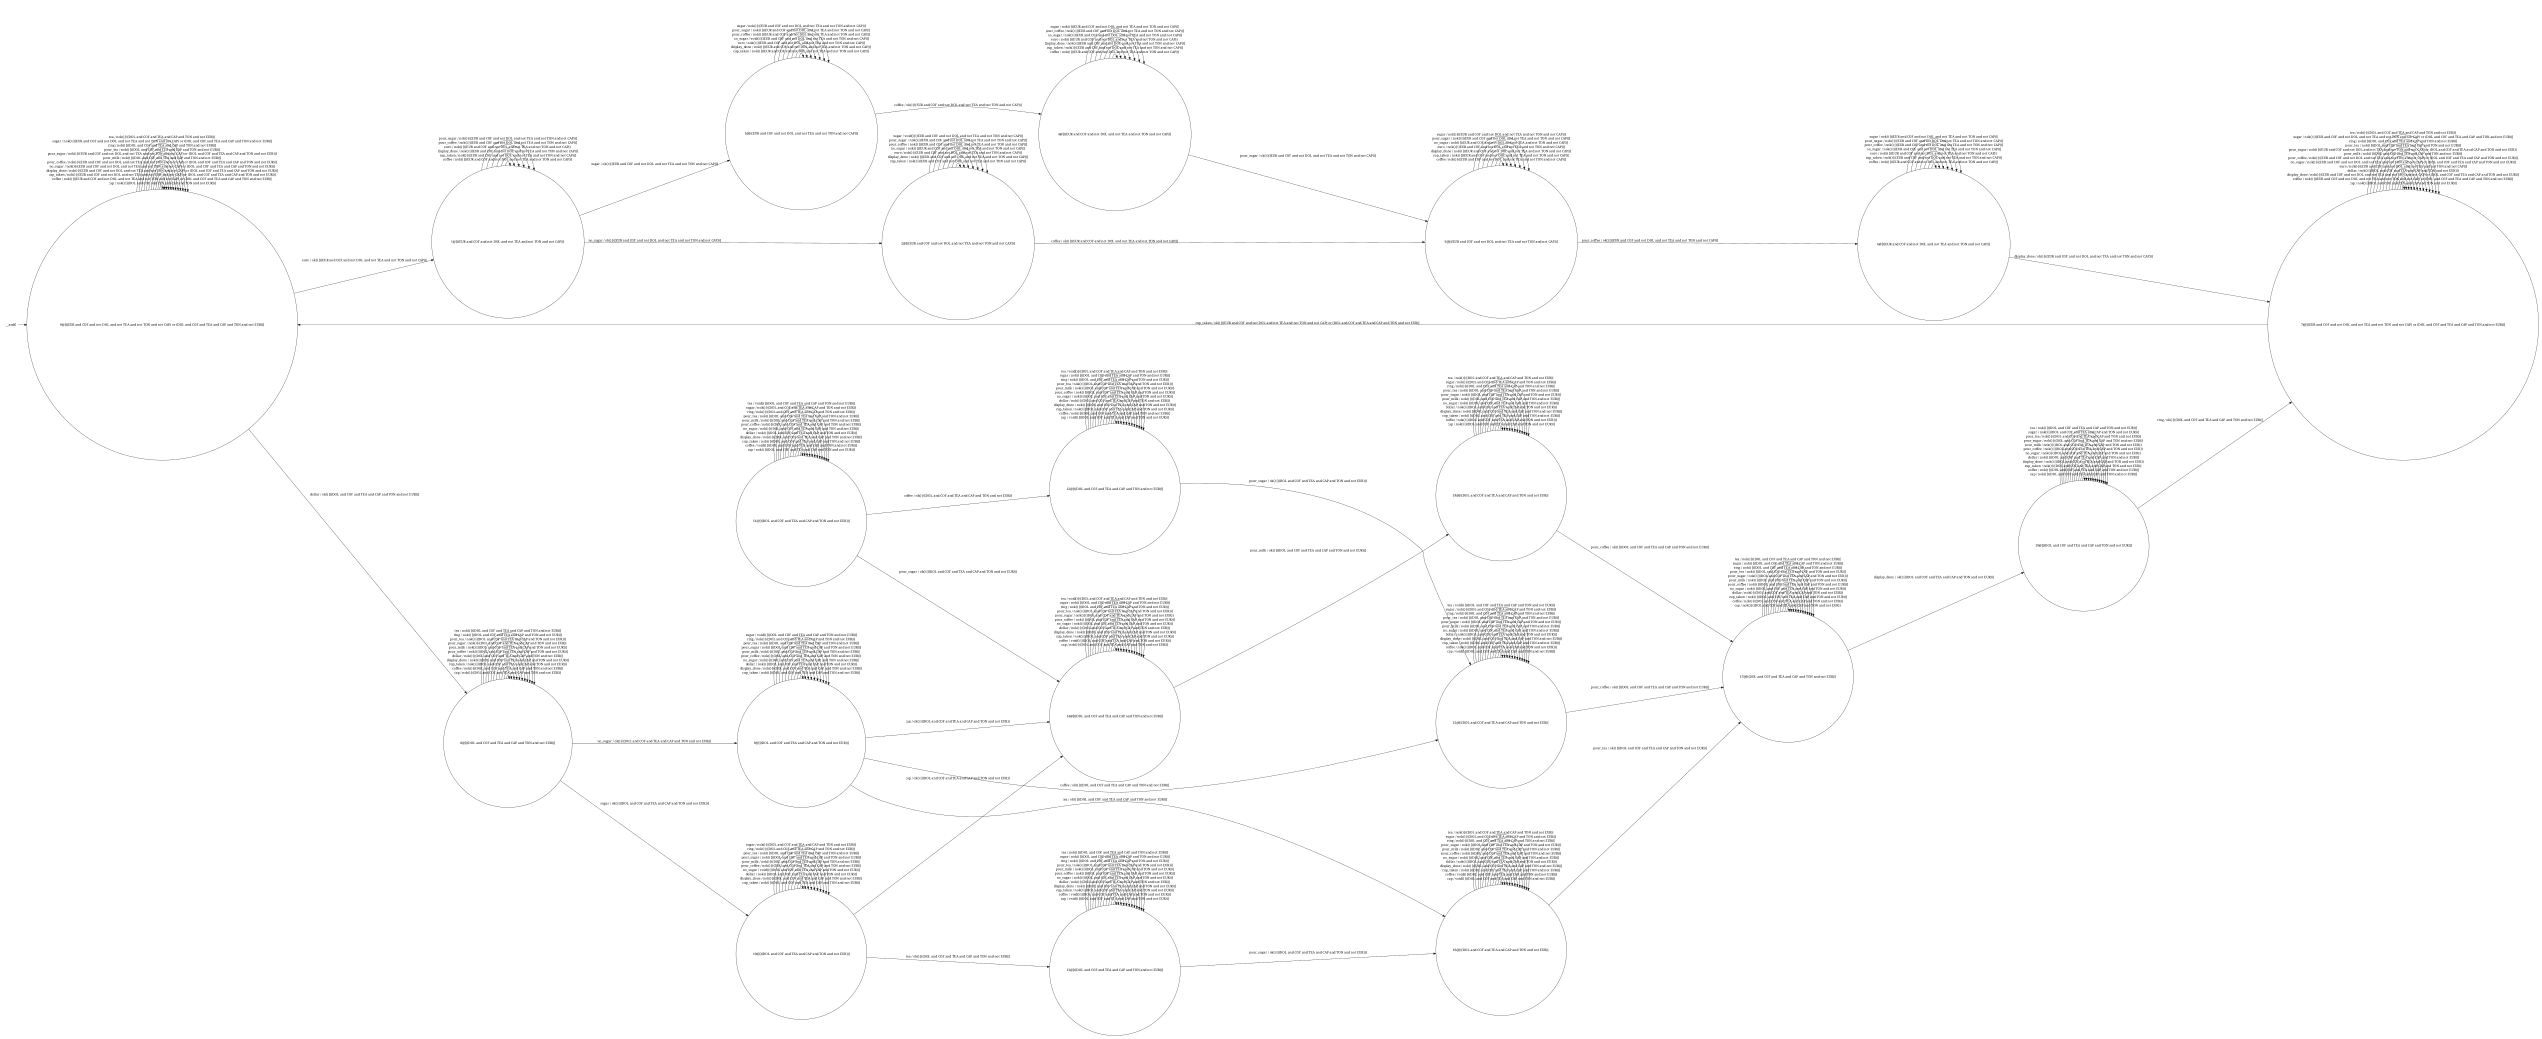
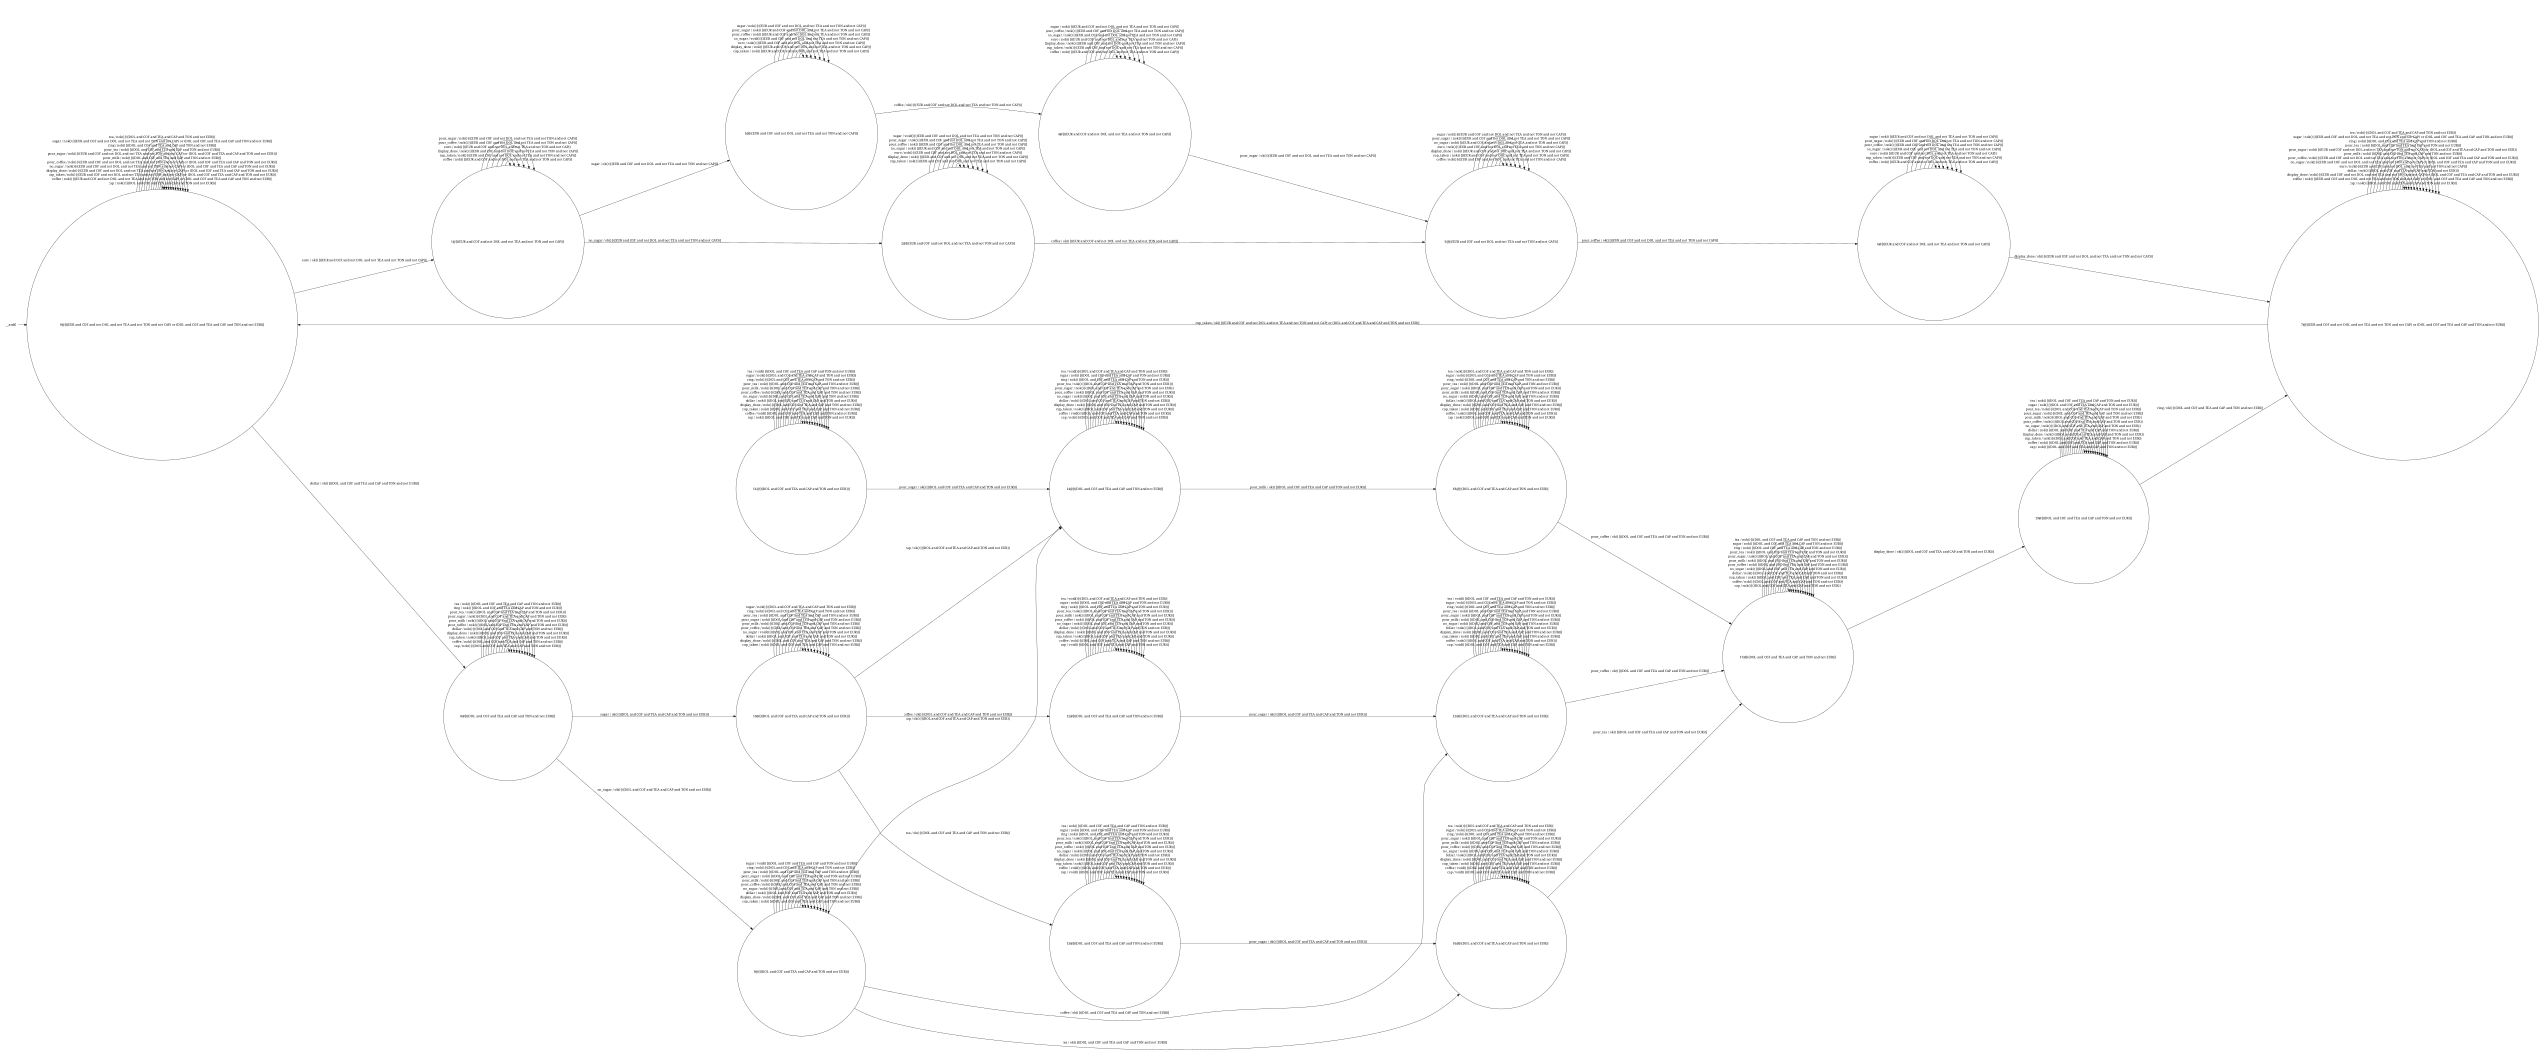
(957, 505) -> (957, 716)
